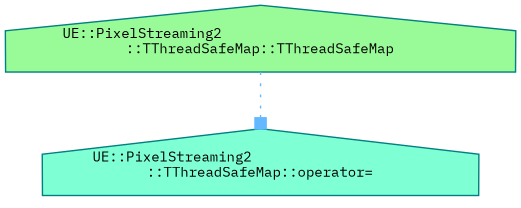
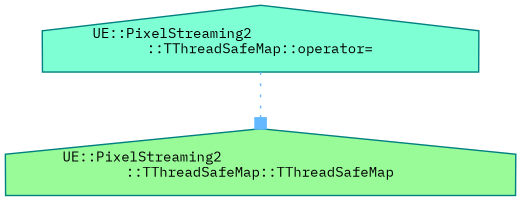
(261, 94) -> (261, 94)
